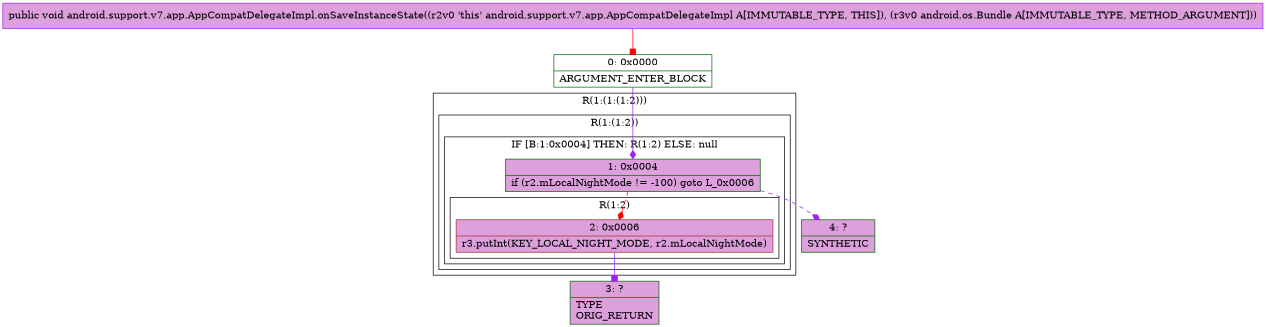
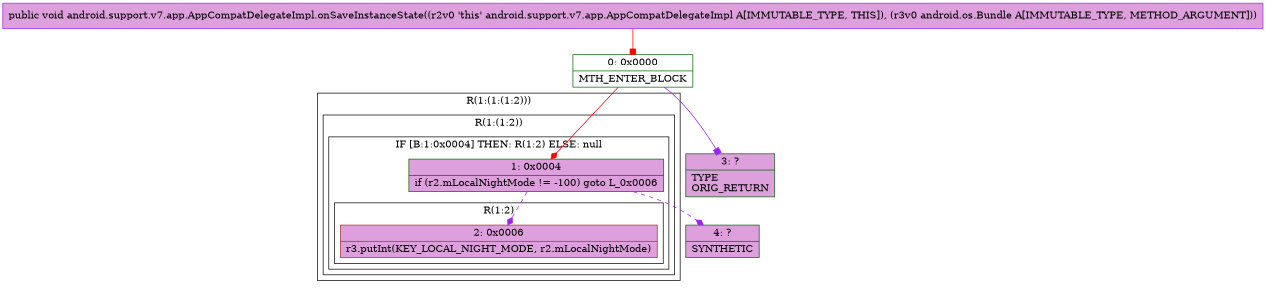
(633, 79) -> (633, 79)
(633, 120) -> (588, 120)
(625, 202) -> (518, 207)
(615, 263) -> (692, 115)
